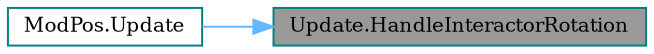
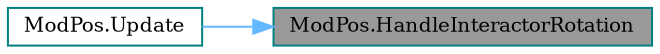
(460, 27) -> (463, 27)
